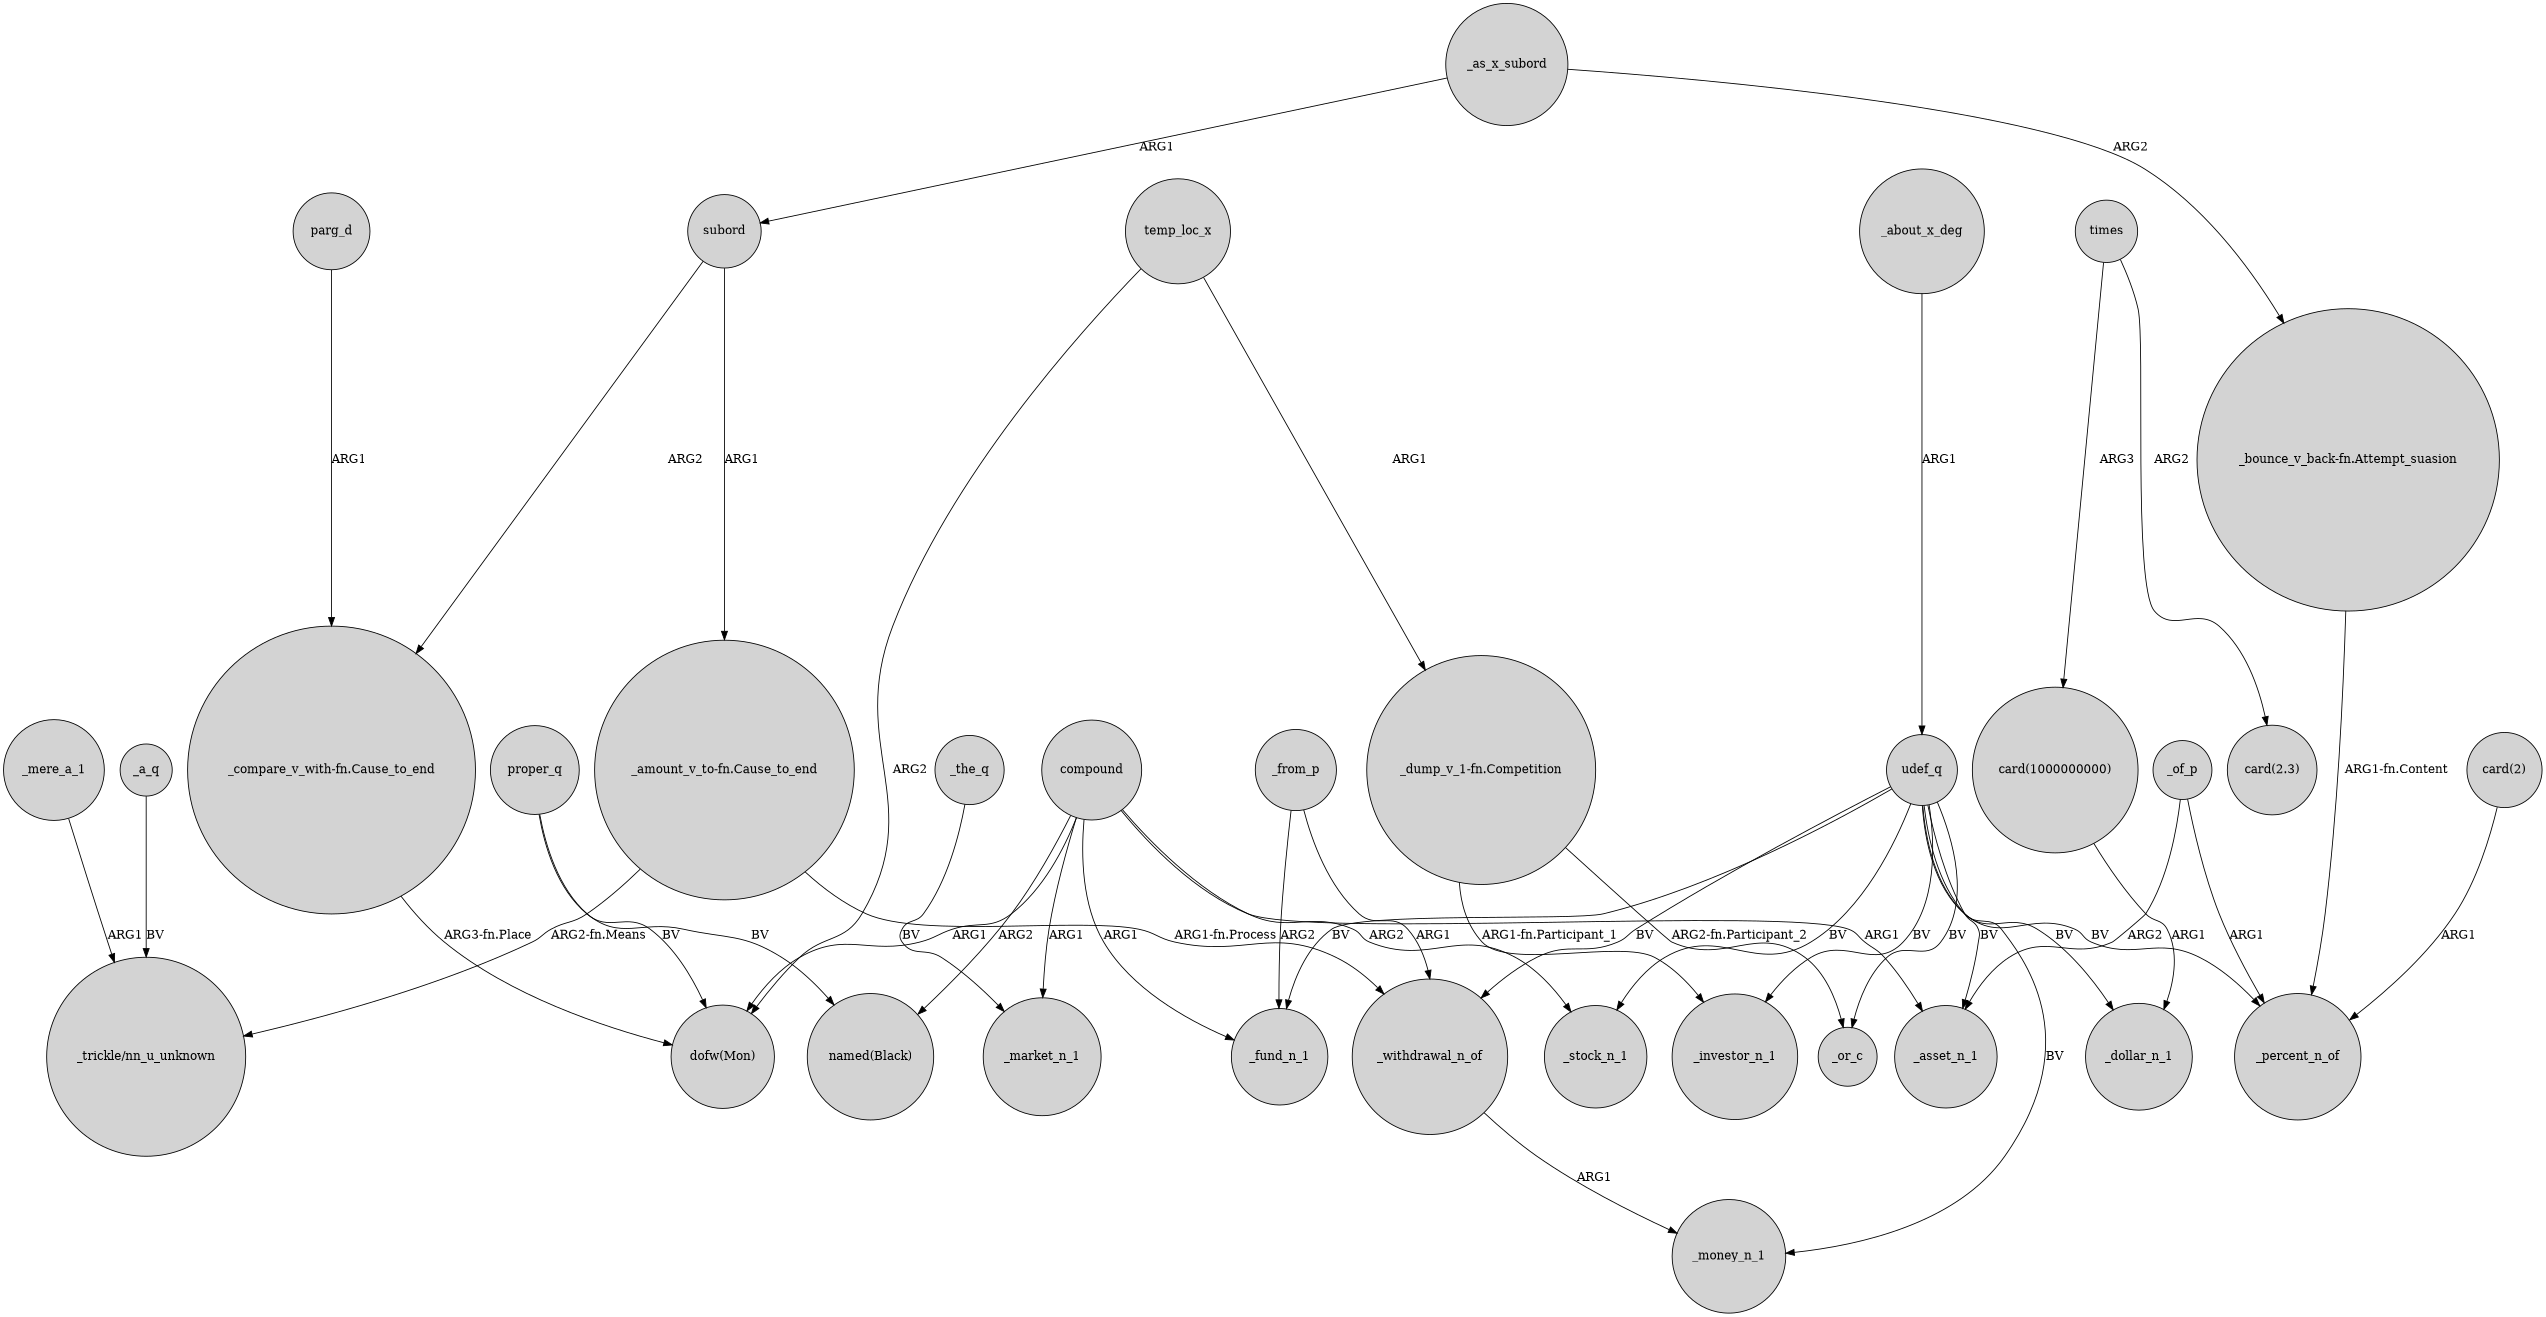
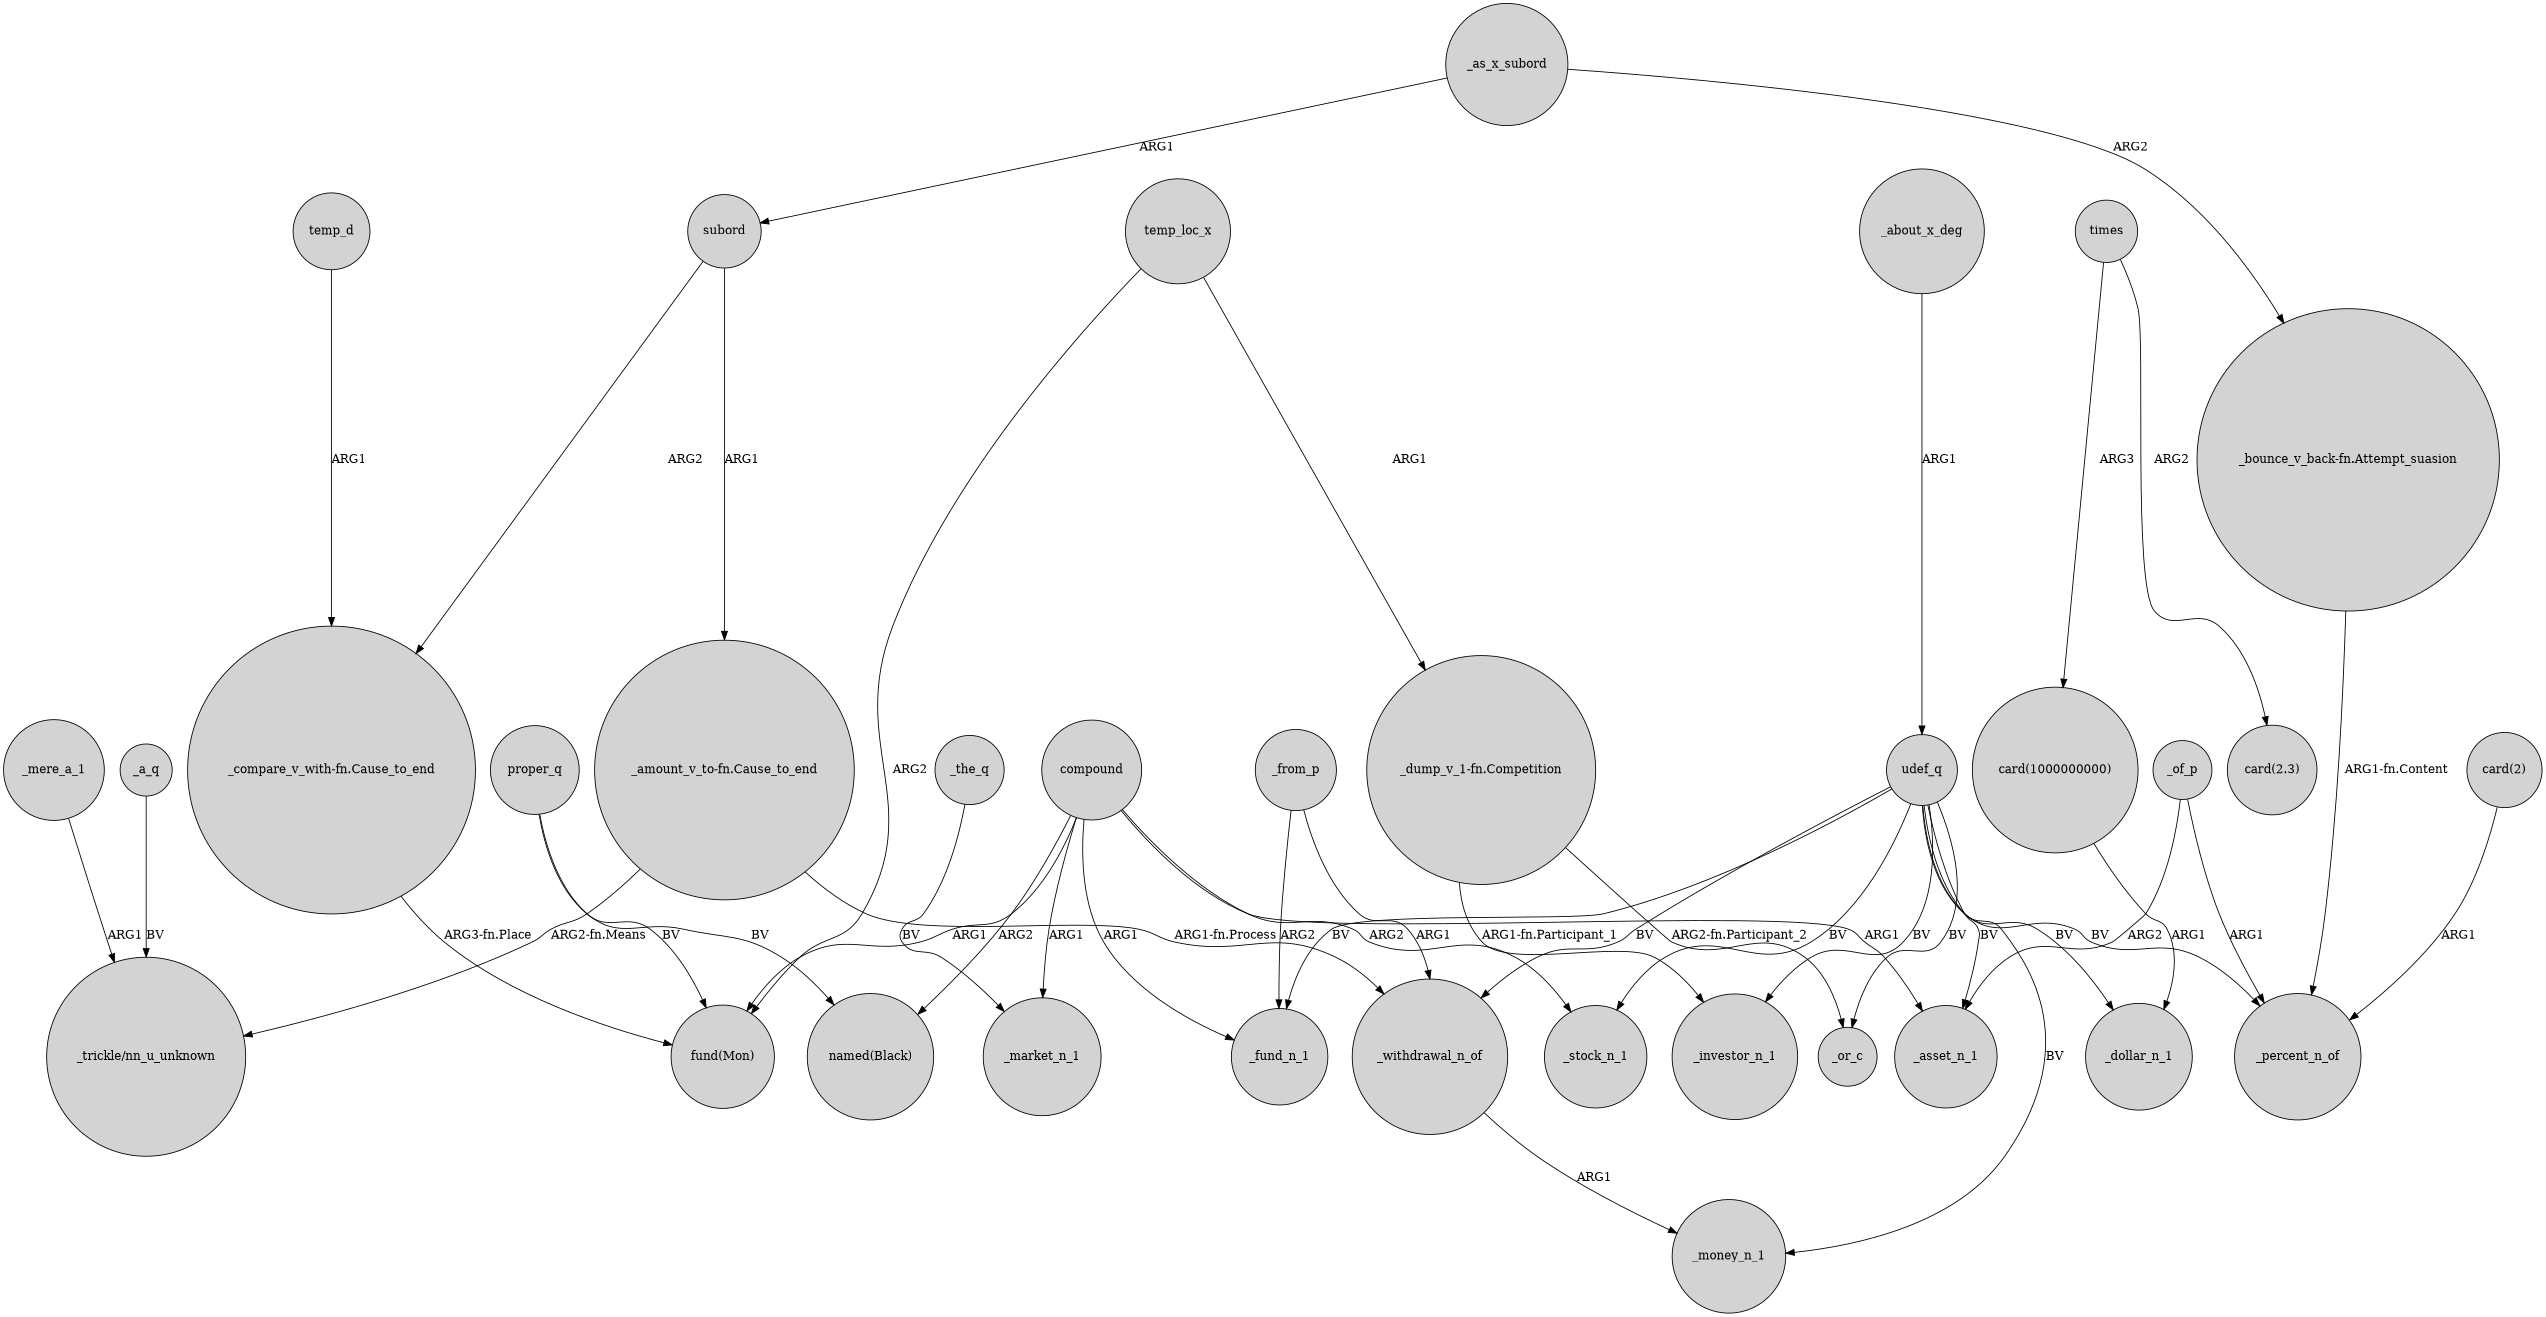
(332, 231) -> (332, 231)
(723, 1057) -> (723, 1057)
